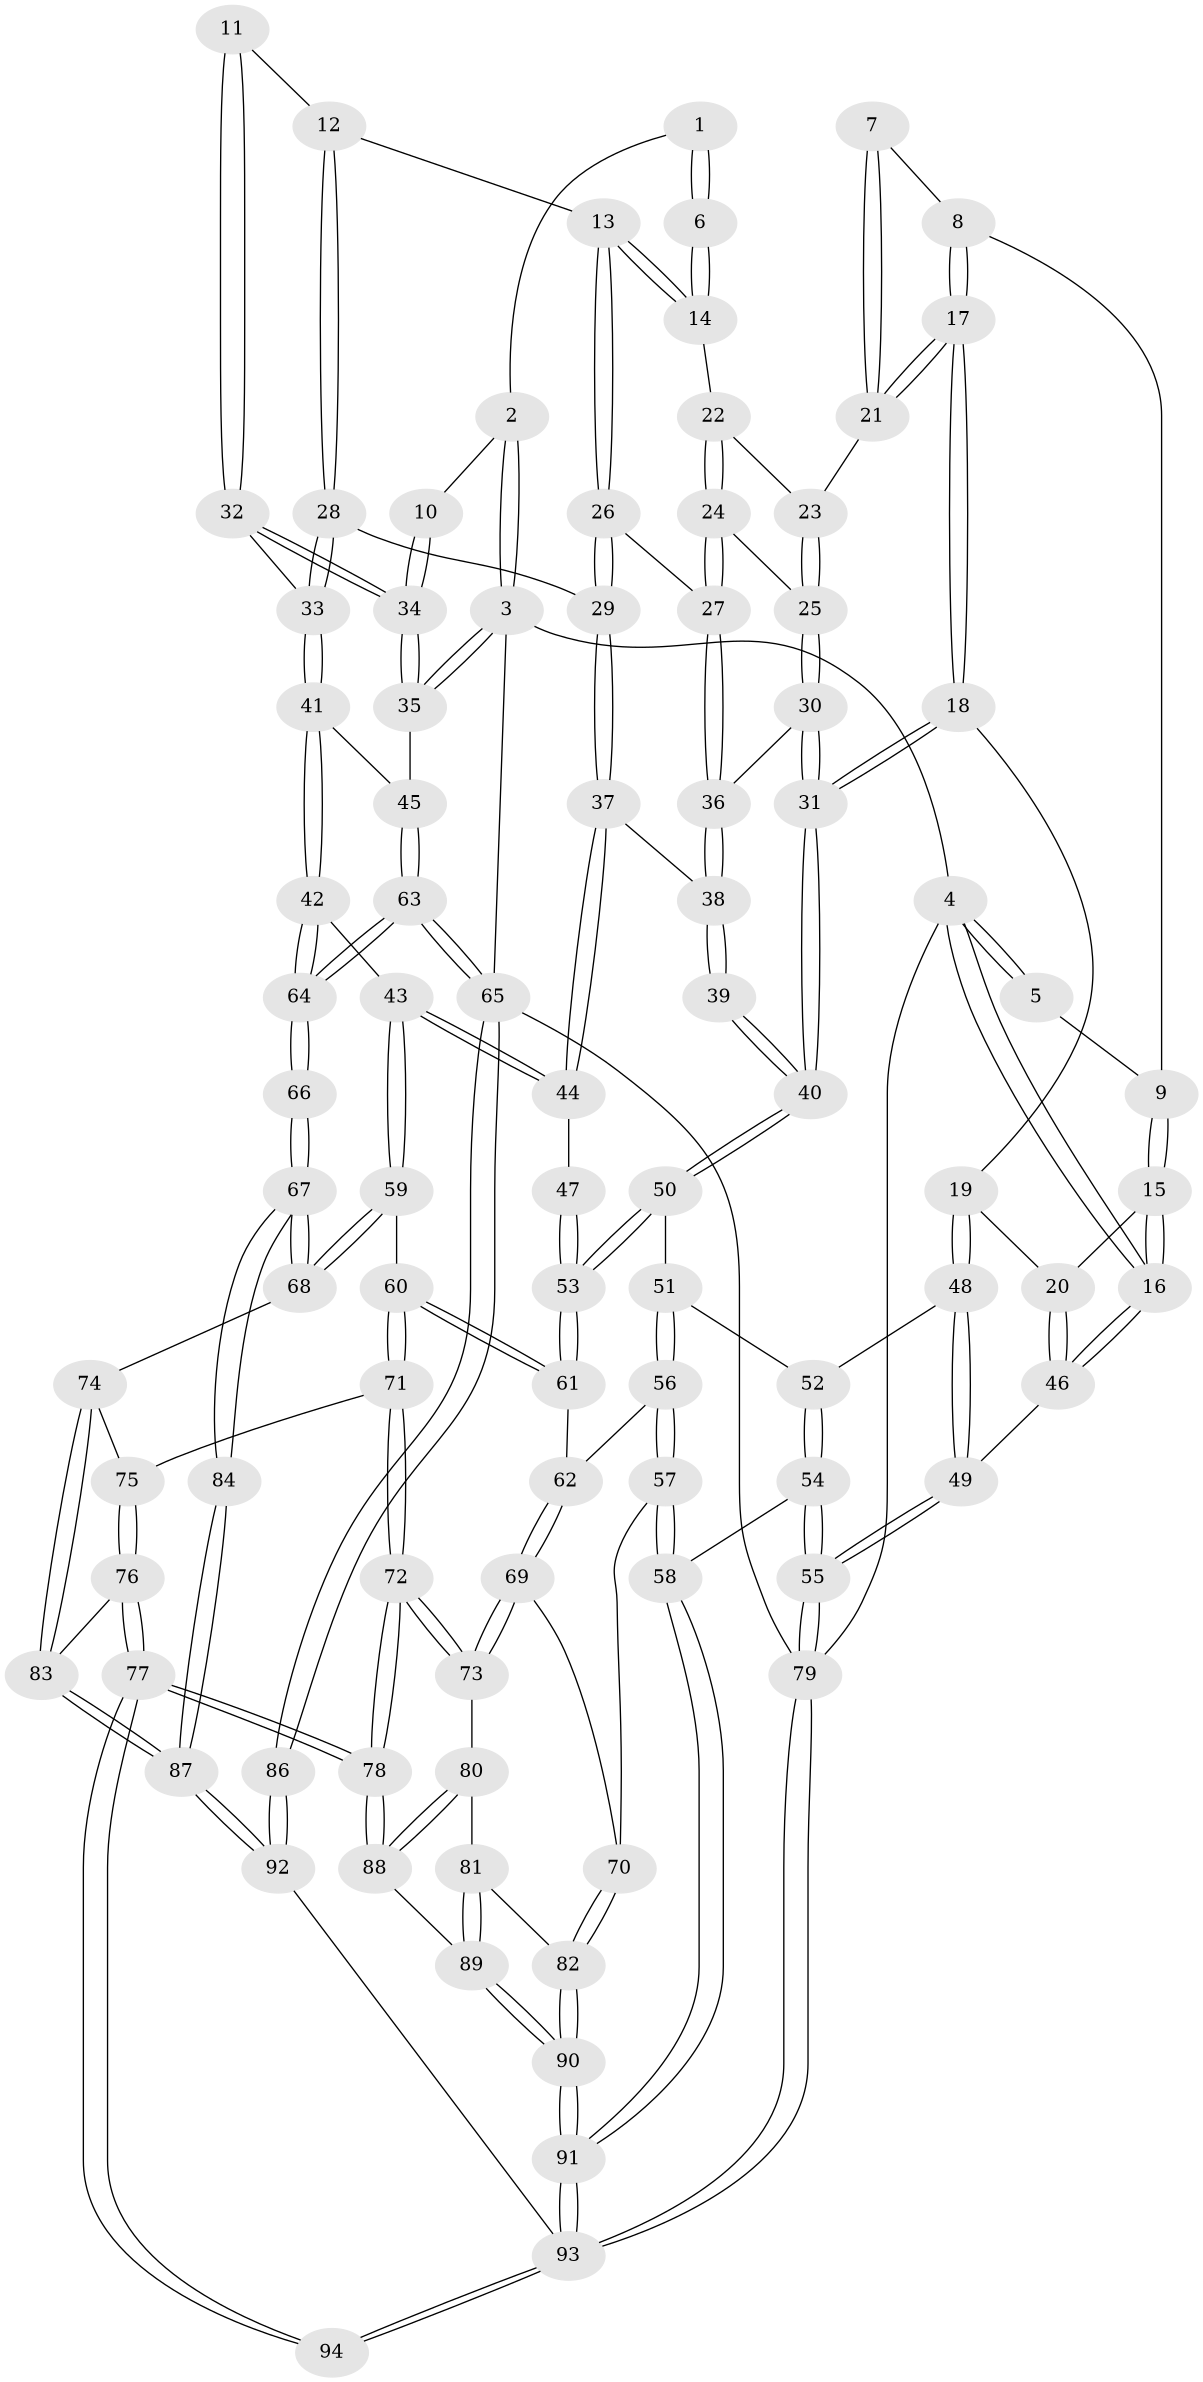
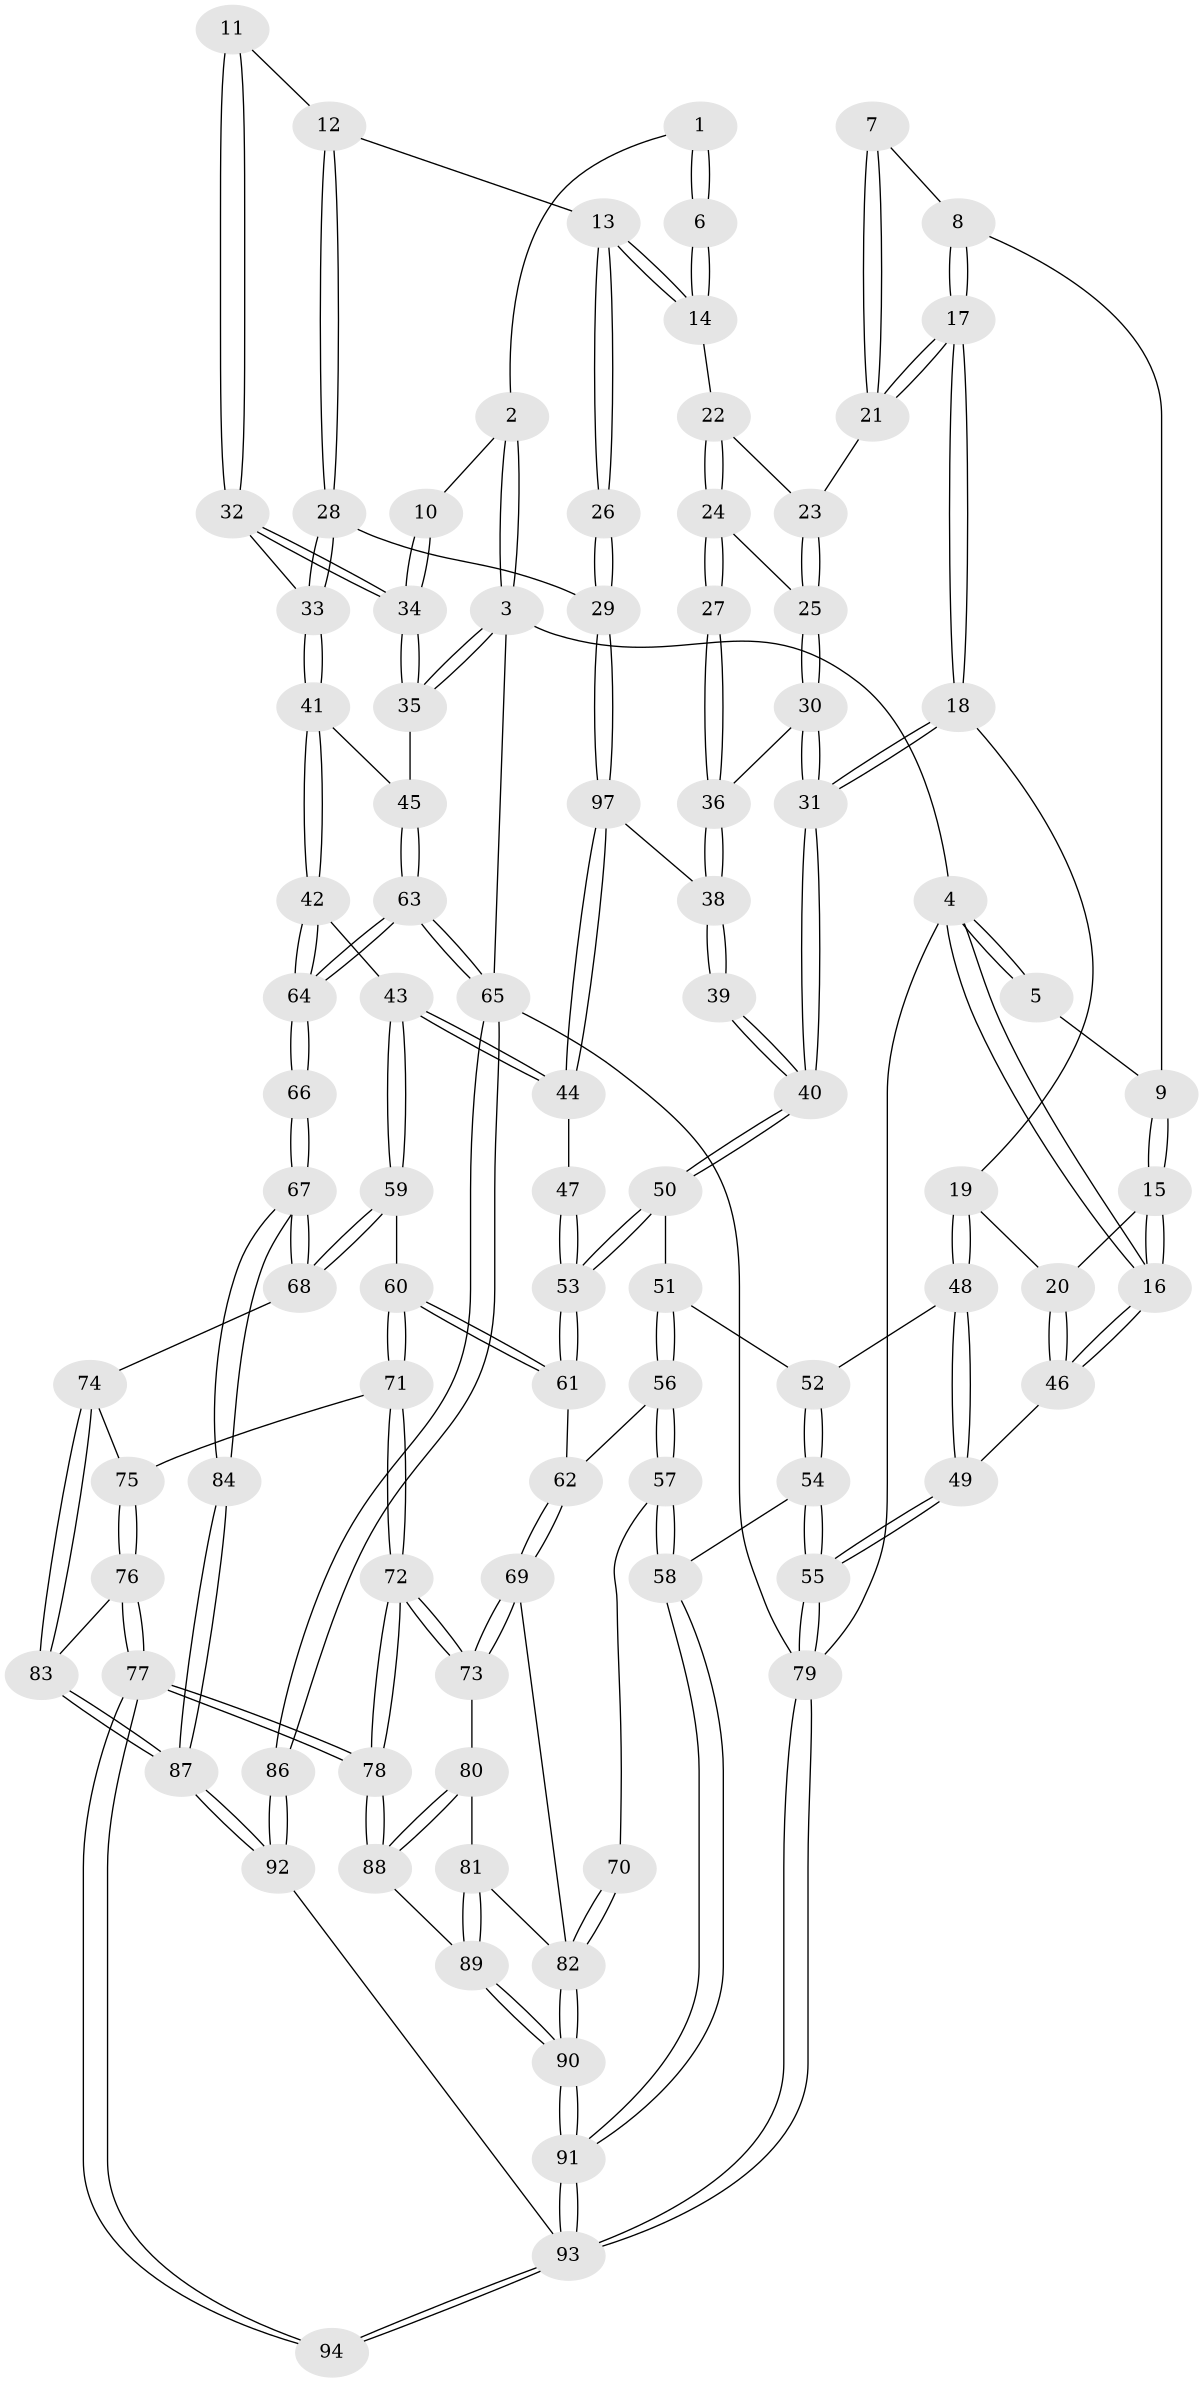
(659, 562) -> none
(604, 804) -> (604, 804)
(588, 1718) -> (543, 1772)
